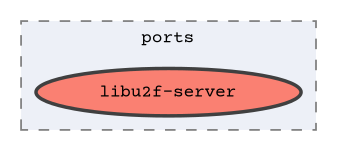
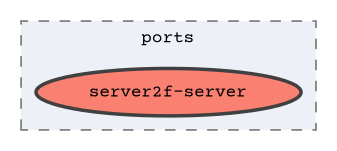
(169, 92) -> (169, 92)
